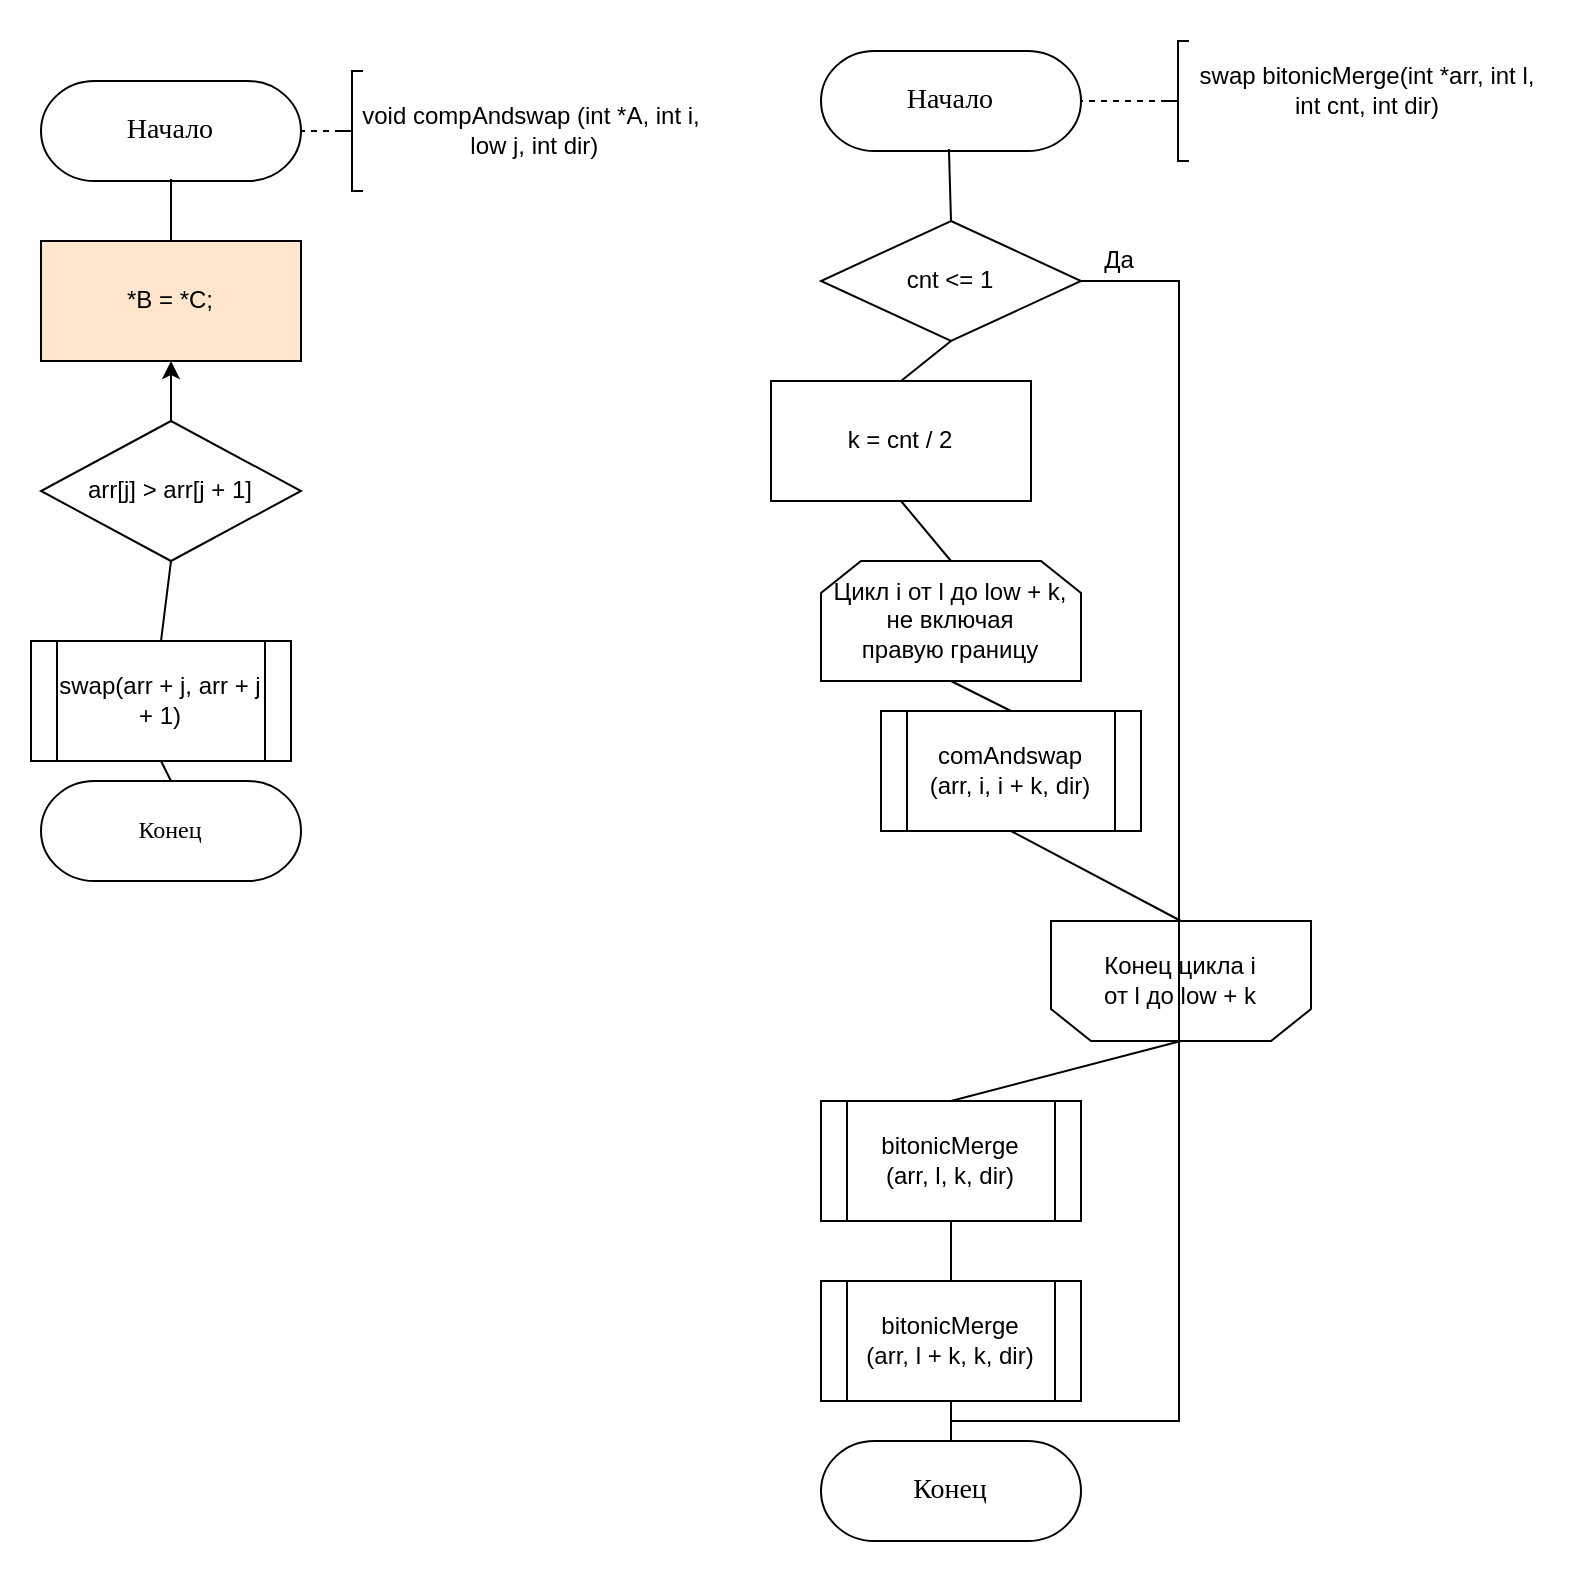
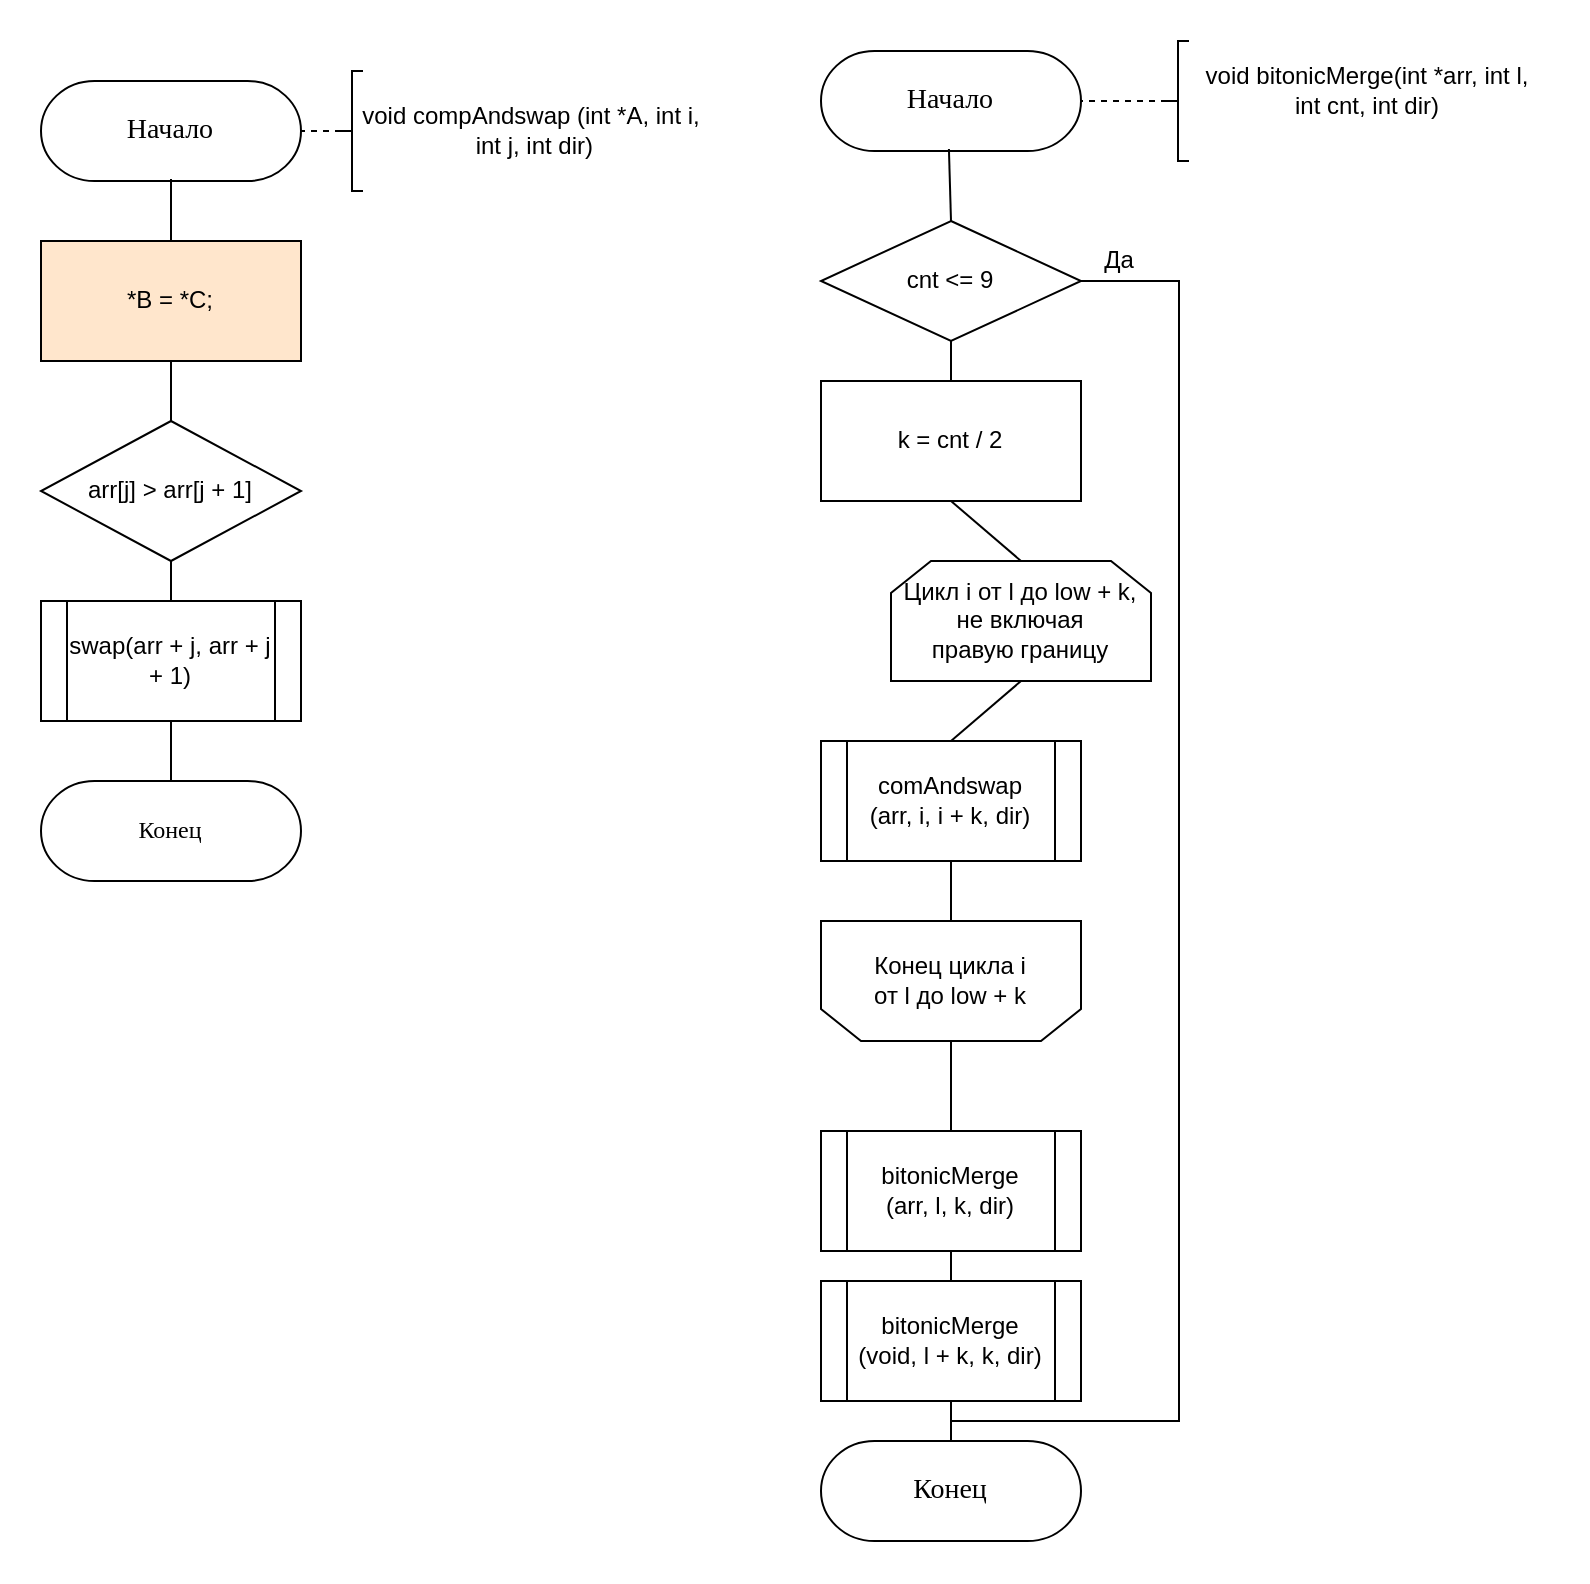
(1368, 91) -> (1368, 91)
(532, 131) -> (532, 131)
(951, 281) -> (951, 281)
(171, 376) -> (171, 370)
(901, 441) -> (951, 441)
(951, 621) -> (1021, 621)
(161, 701) -> (171, 661)
(1011, 771) -> (951, 801)
(1181, 981) -> (951, 981)
(951, 1161) -> (951, 1191)
(951, 1341) -> (951, 1341)
